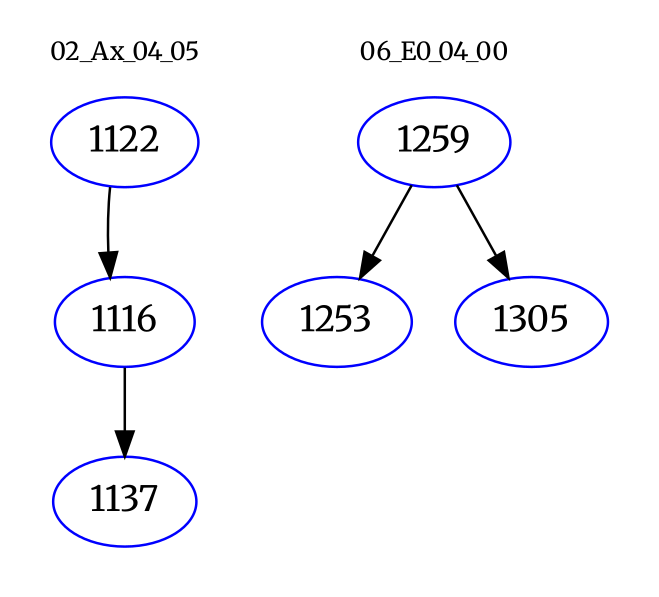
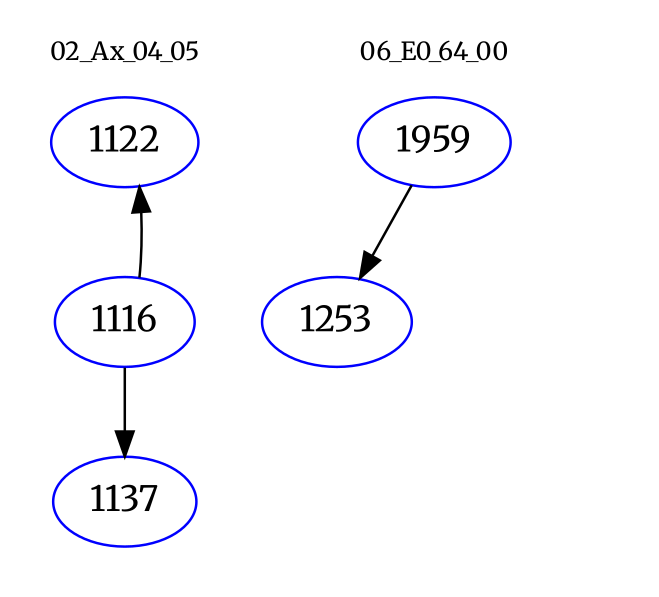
(436, 54) -> (436, 54)
(434, 142) -> (434, 142)
(108, 220) -> (141, 245)
(532, 322) -> none
